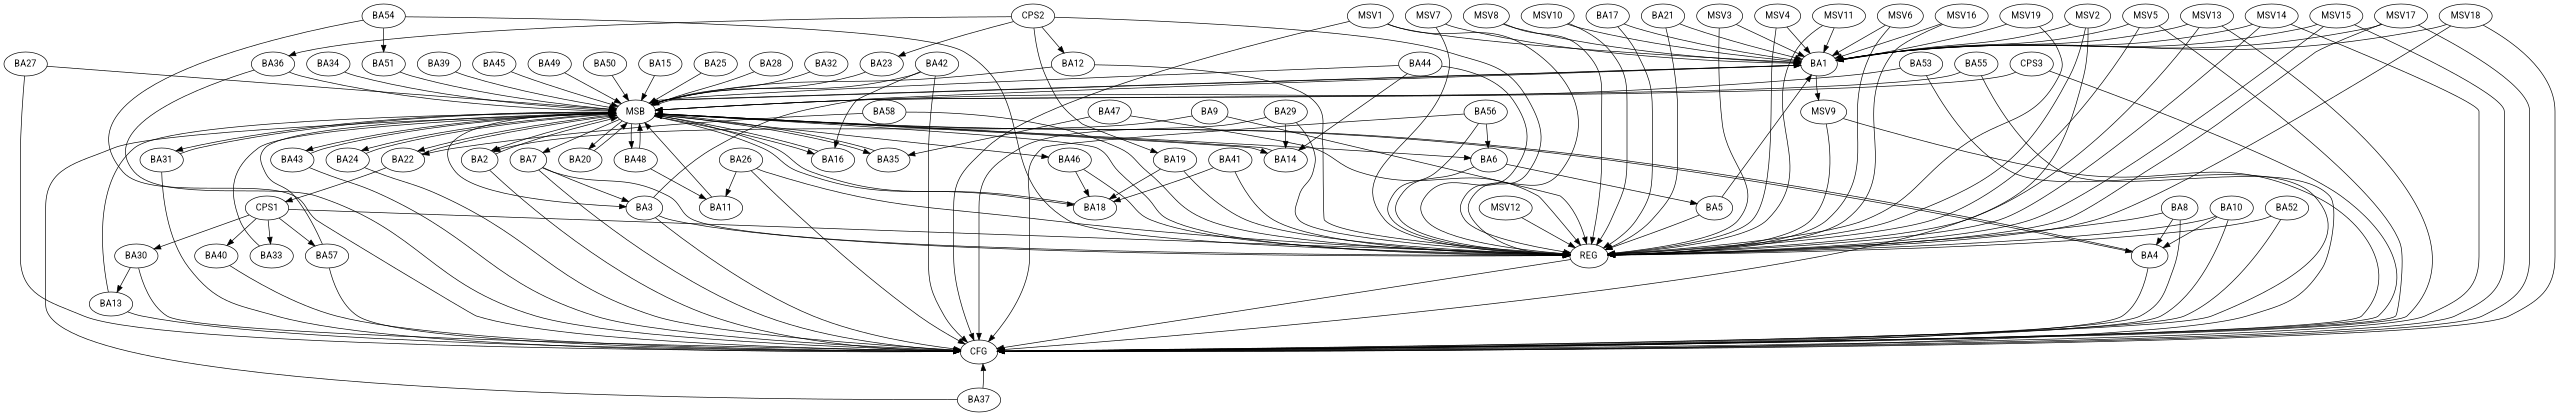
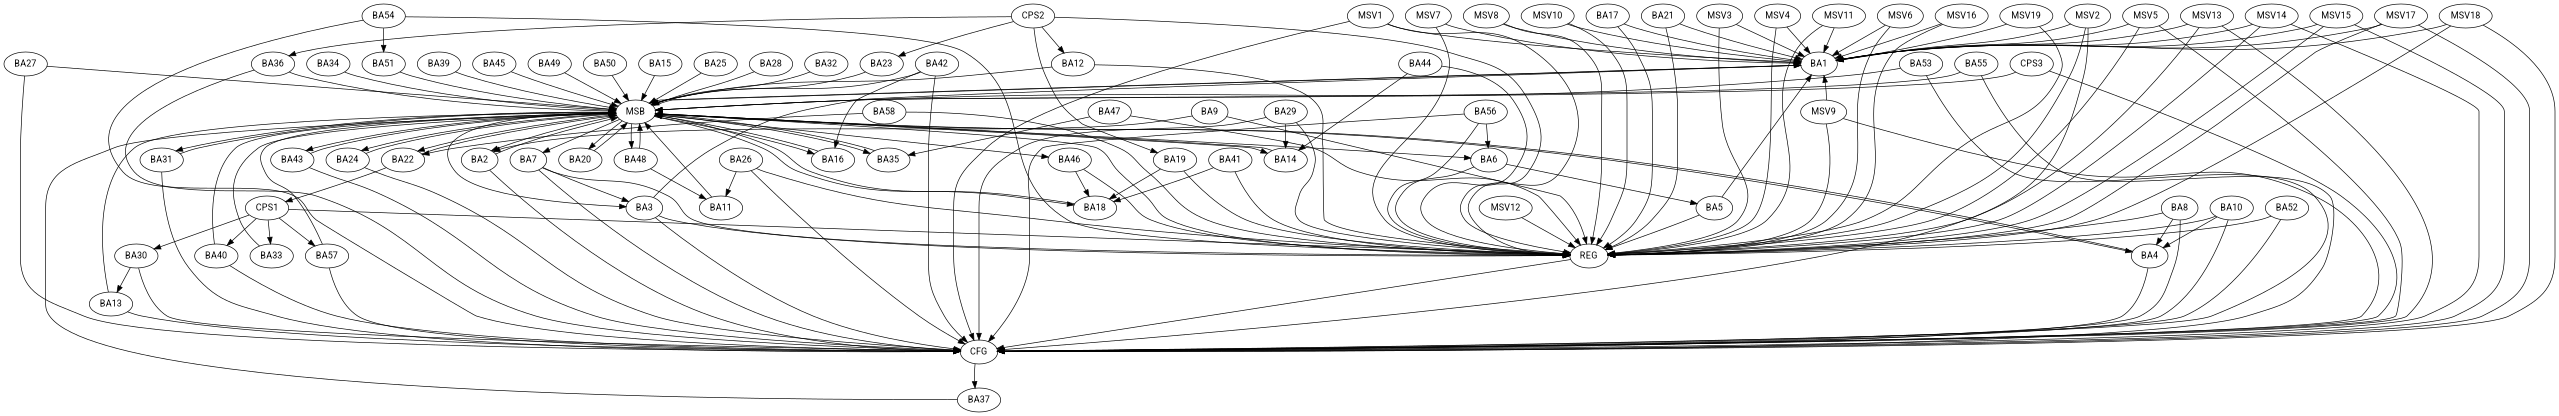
(1028, 81) -> (370, 124)
(1816, 82) -> (1826, 92)
(983, 379) -> (975, 373)
